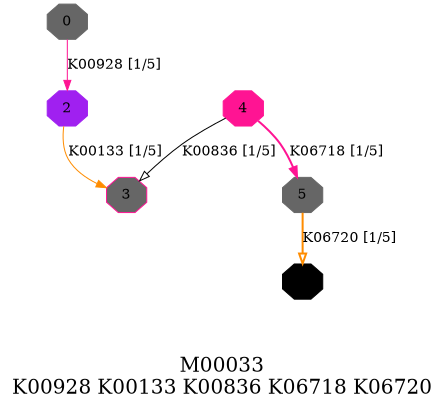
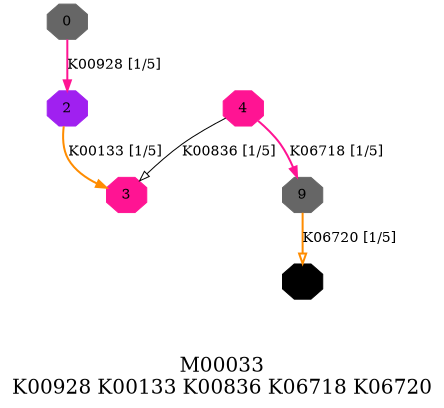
(67, 60) -> (67, 60)
(69, 161) -> (69, 161)
(127, 195) -> (127, 195)
(303, 195) -> (303, 195)
